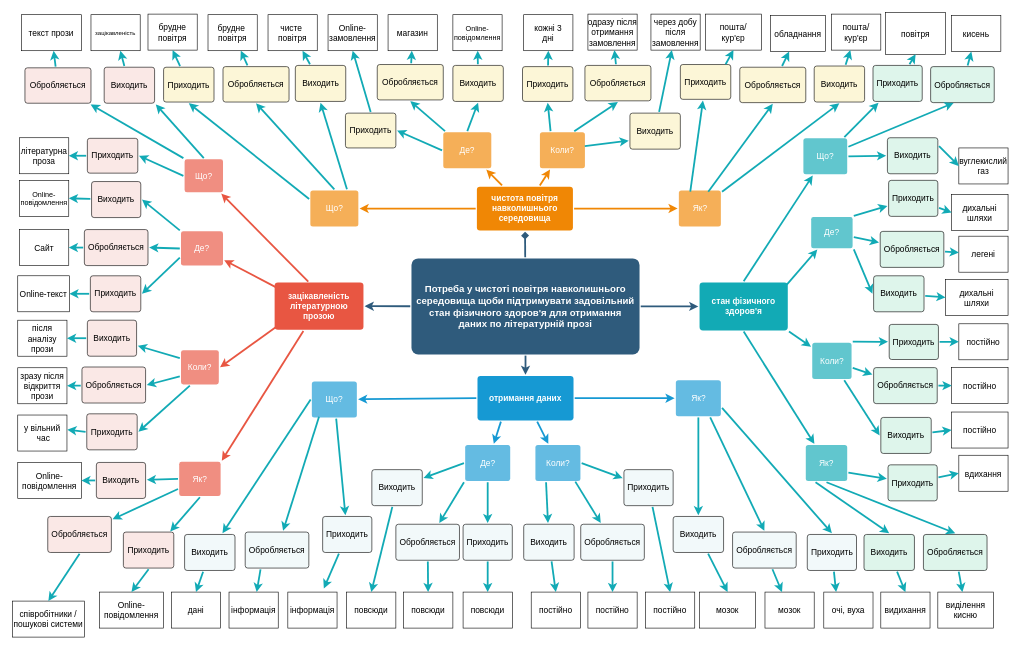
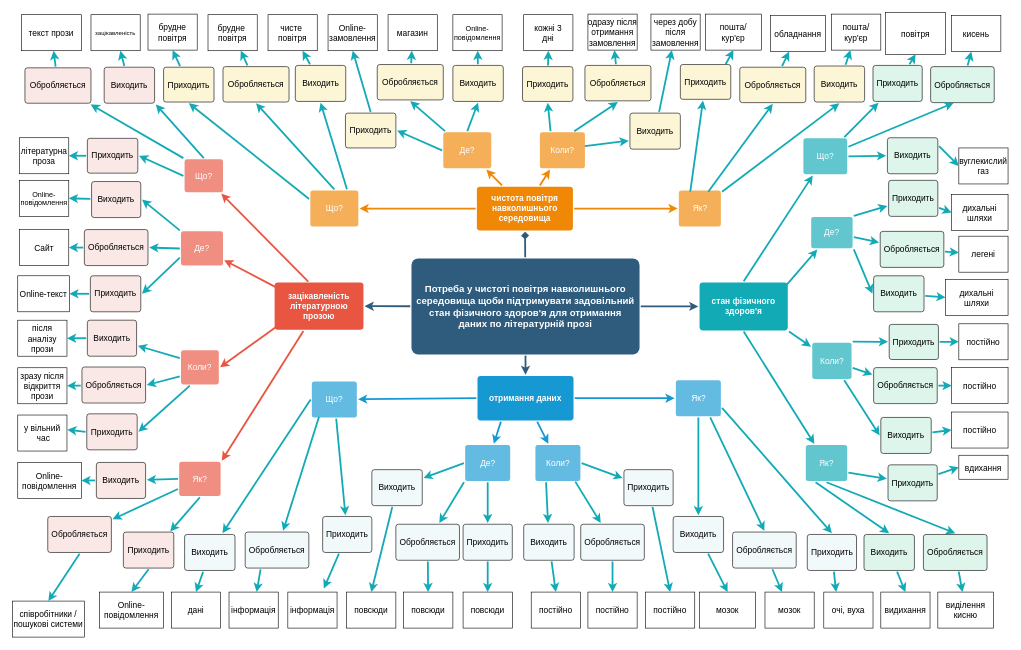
(983, 473) -> (983, 467)
